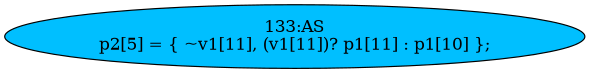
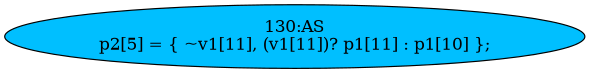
(295, 37) -> (295, 37)
